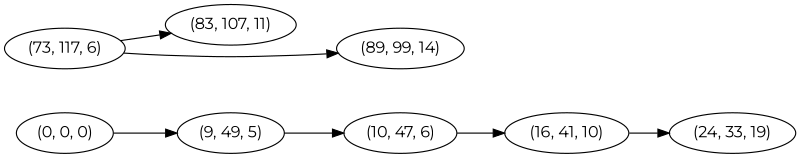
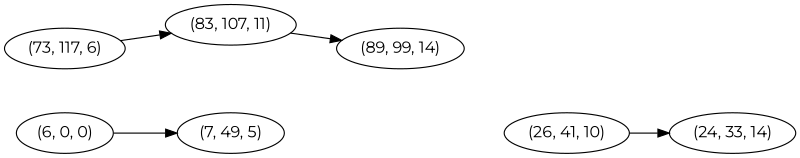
(225, 57) -> (310, 36)
(65, 133) -> (65, 133)
(231, 133) -> (231, 133)
(400, 133) -> none
(567, 133) -> (567, 133)
(733, 133) -> (733, 133)
